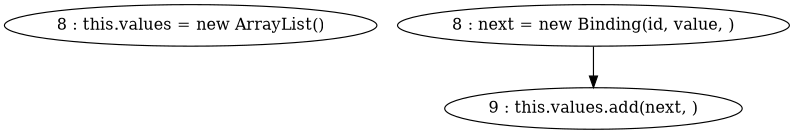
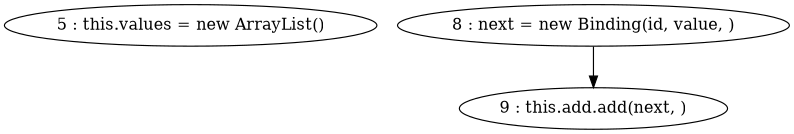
(191, 25) -> (191, 25)
(593, 108) -> (593, 108)
